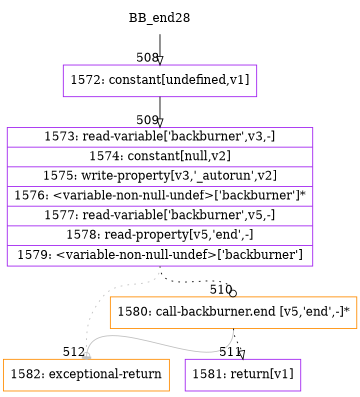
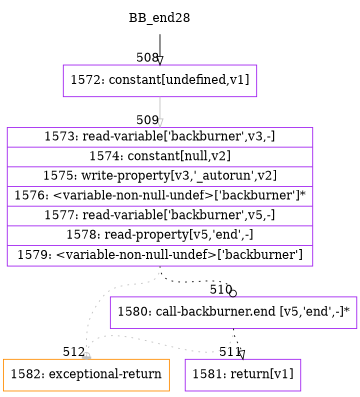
(160, 108) -> (160, 108)
(234, 313) -> (234, 313)
(162, 344) -> (162, 344)
